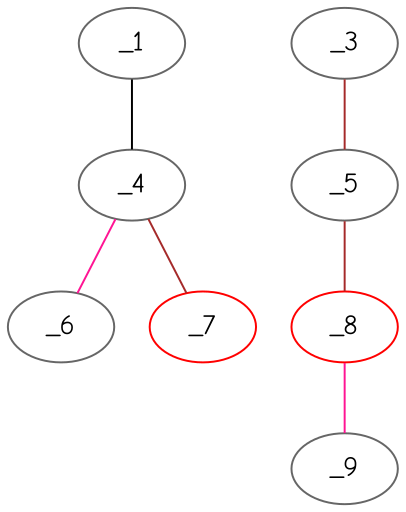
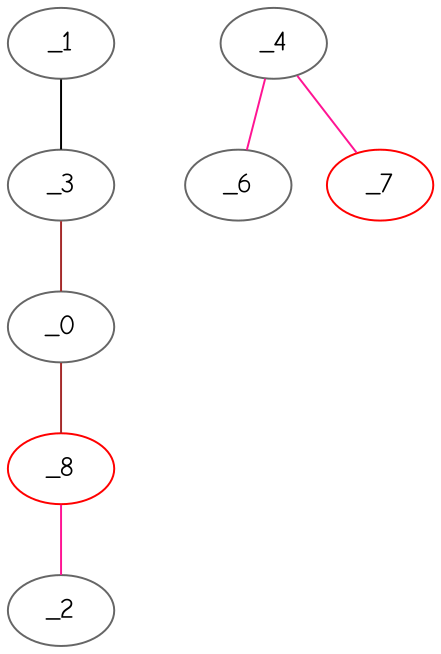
(132, 114) -> (61, 114)
(345, 185) -> (61, 327)
(167, 256) -> (327, 114)
(345, 469) -> (61, 611)
